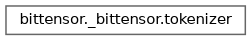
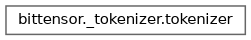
(126, 20) -> (126, 20)
